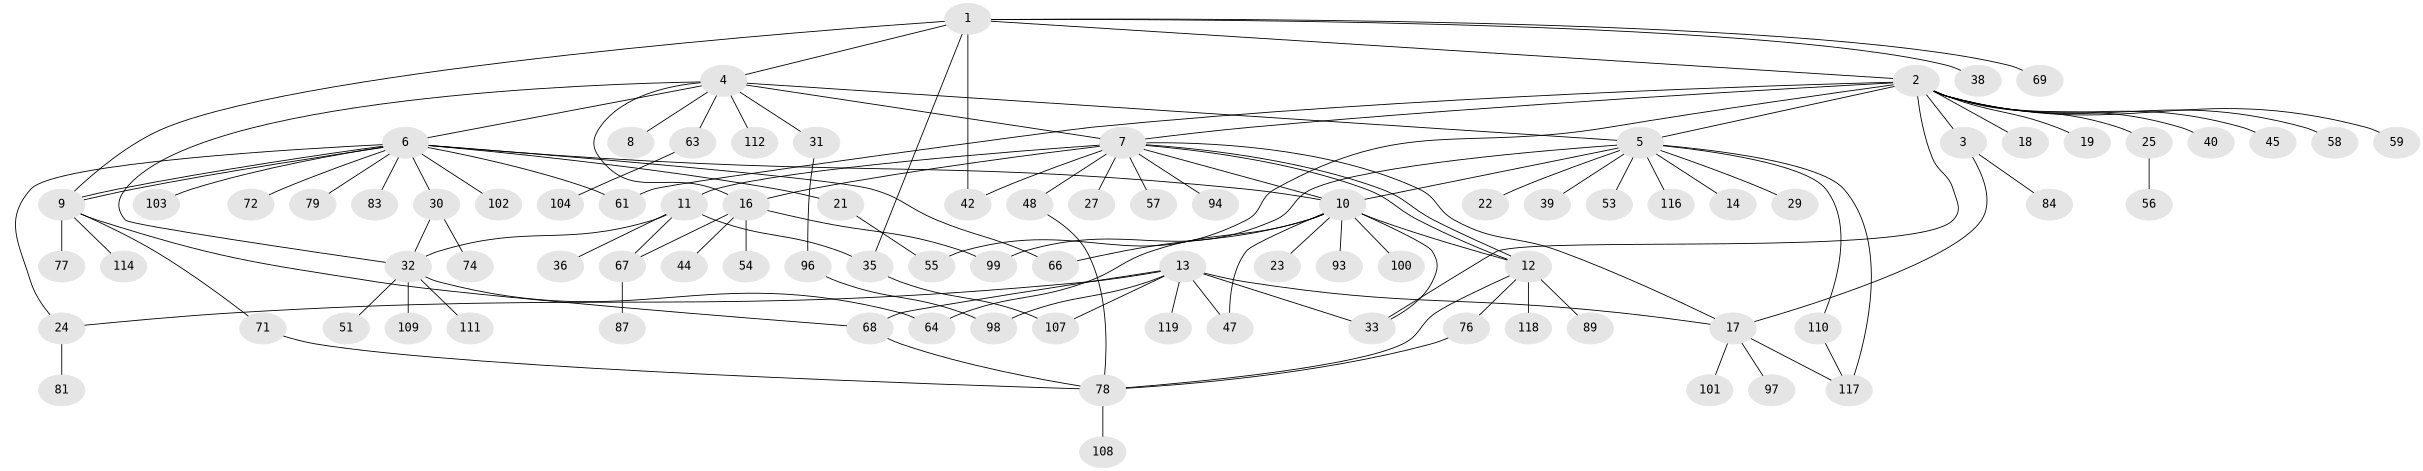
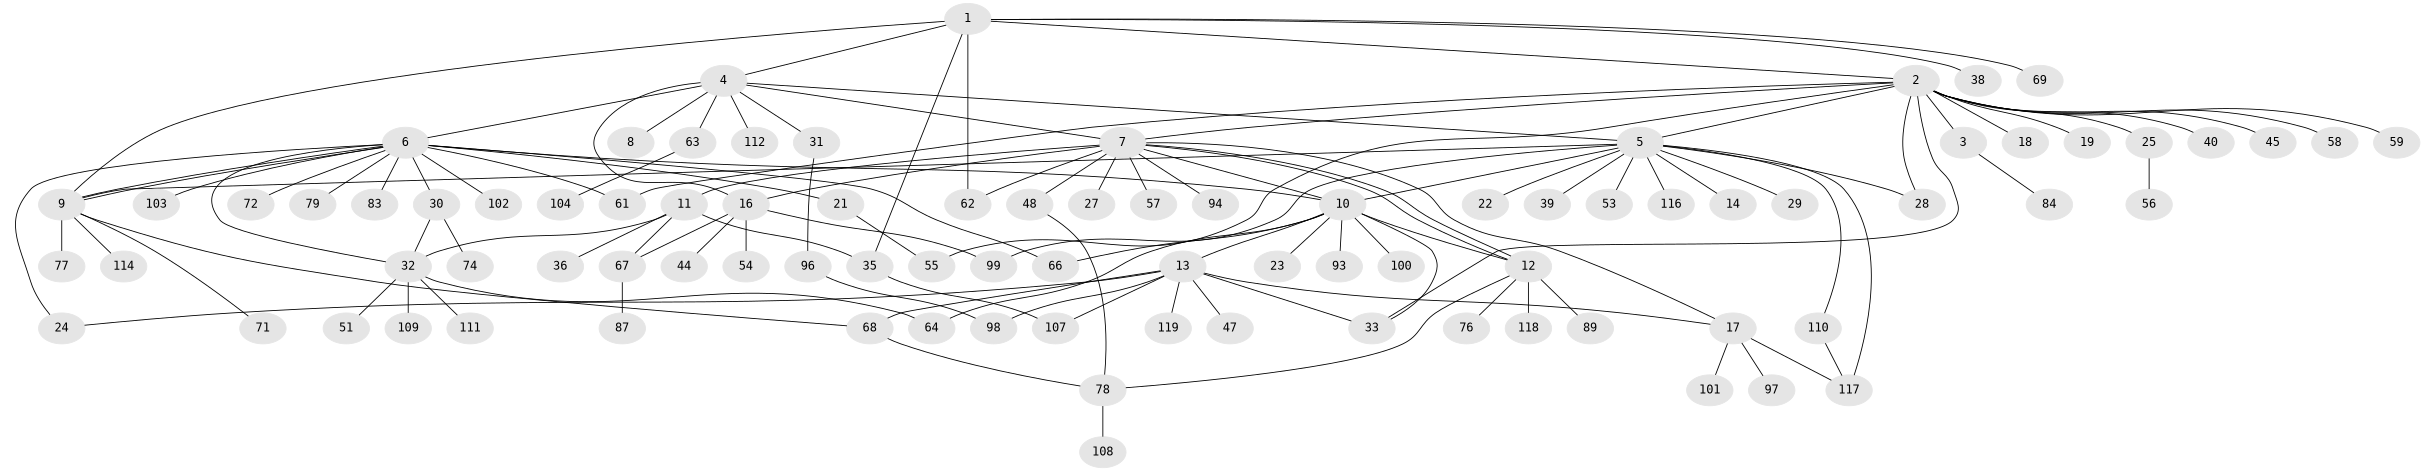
(258, 127) -> (213, 203)
none -> (1041, 162)
(968, 205) -> (968, 205)
none -> (1922, 205)
(1255, 245) -> (1254, 239)
(1904, 269) -> none
(1289, 372) -> none
(681, 373) -> none
(62, 390) -> none
